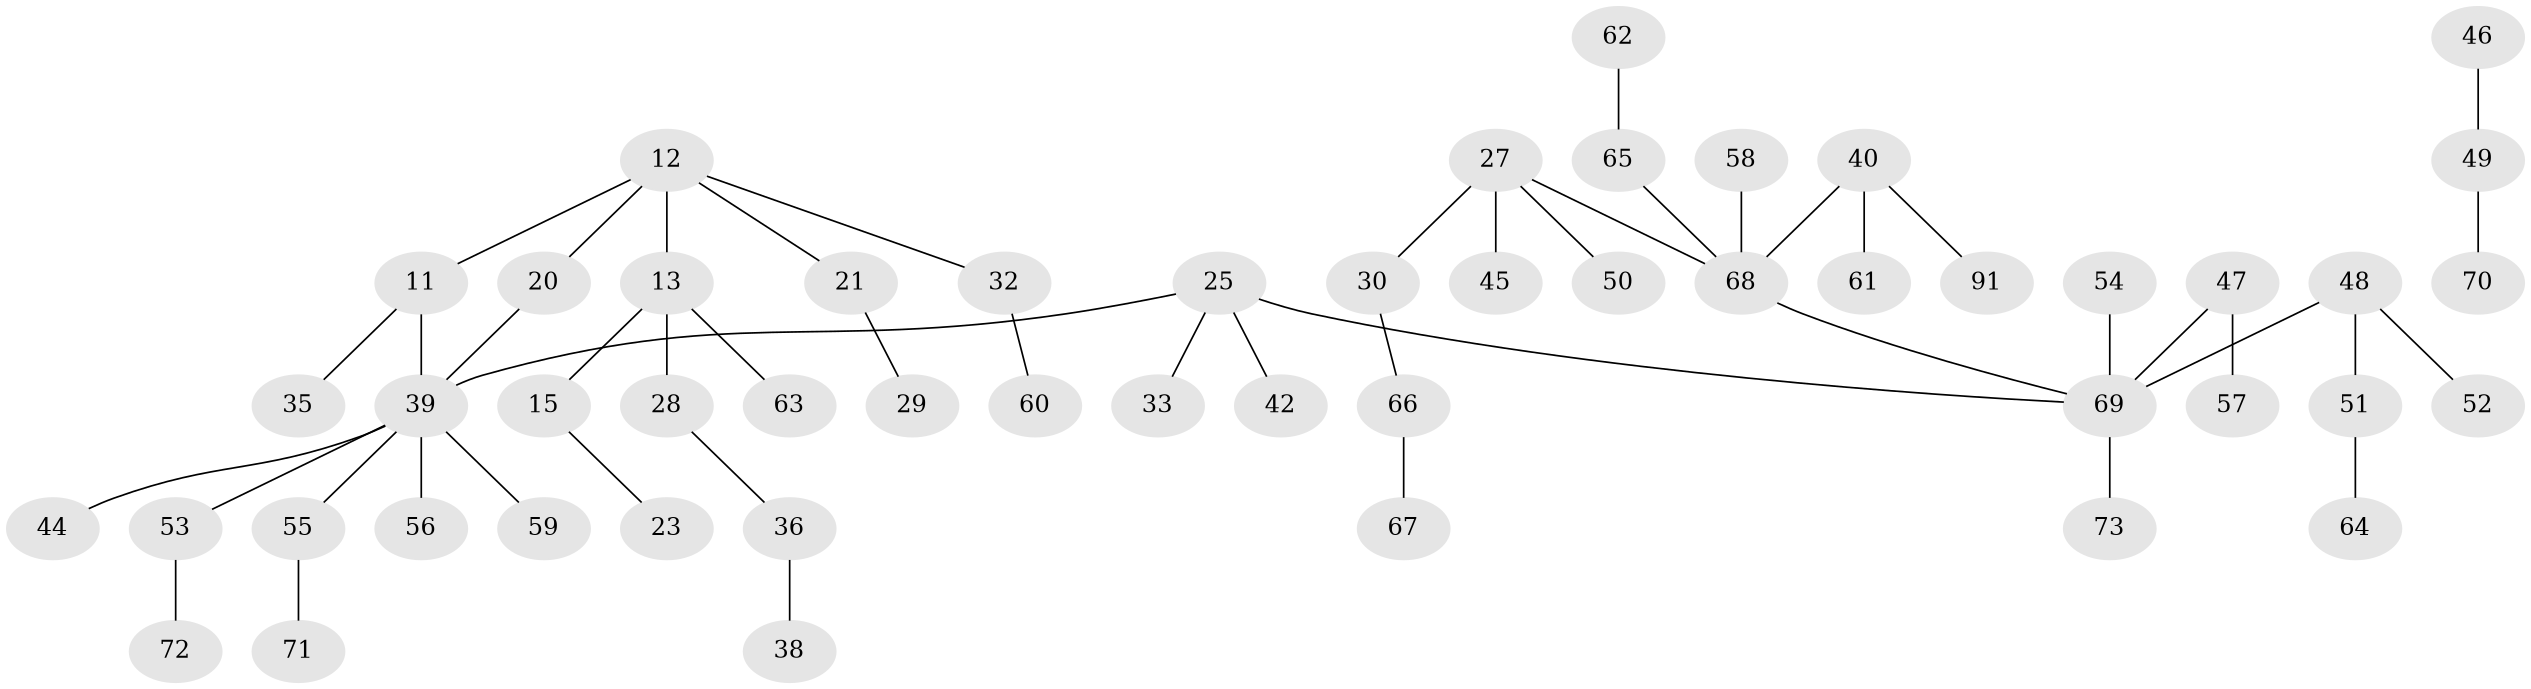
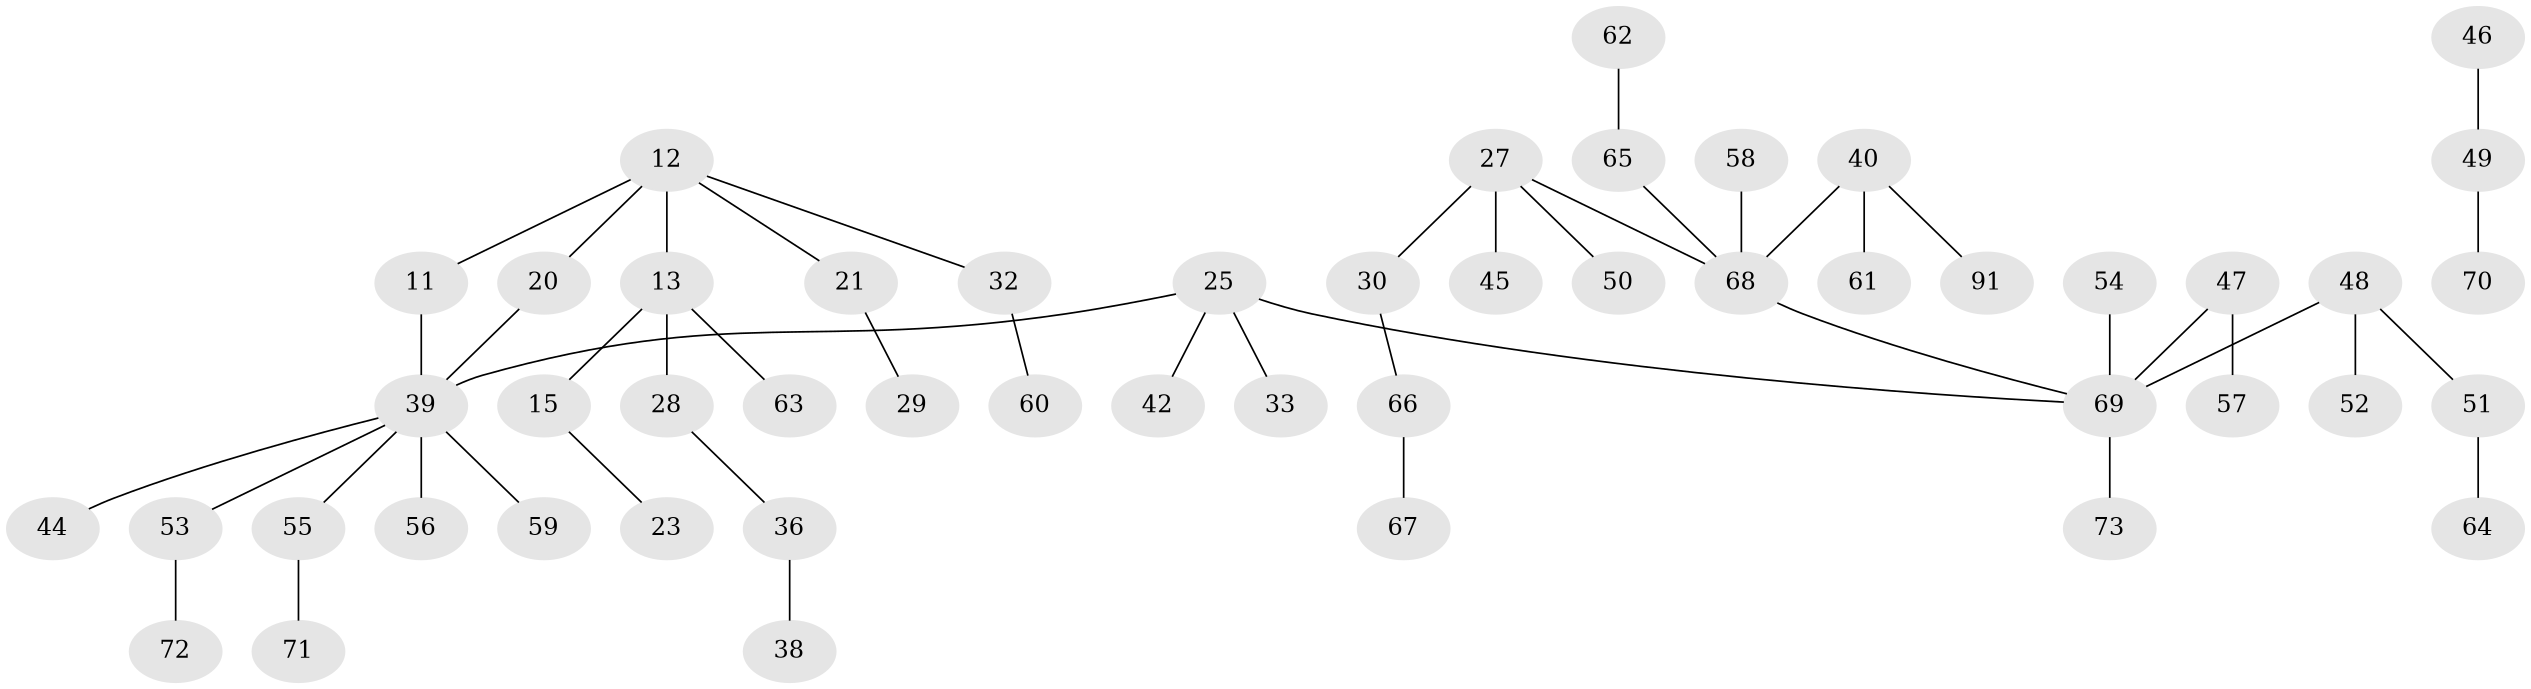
(298, 406) -> none
